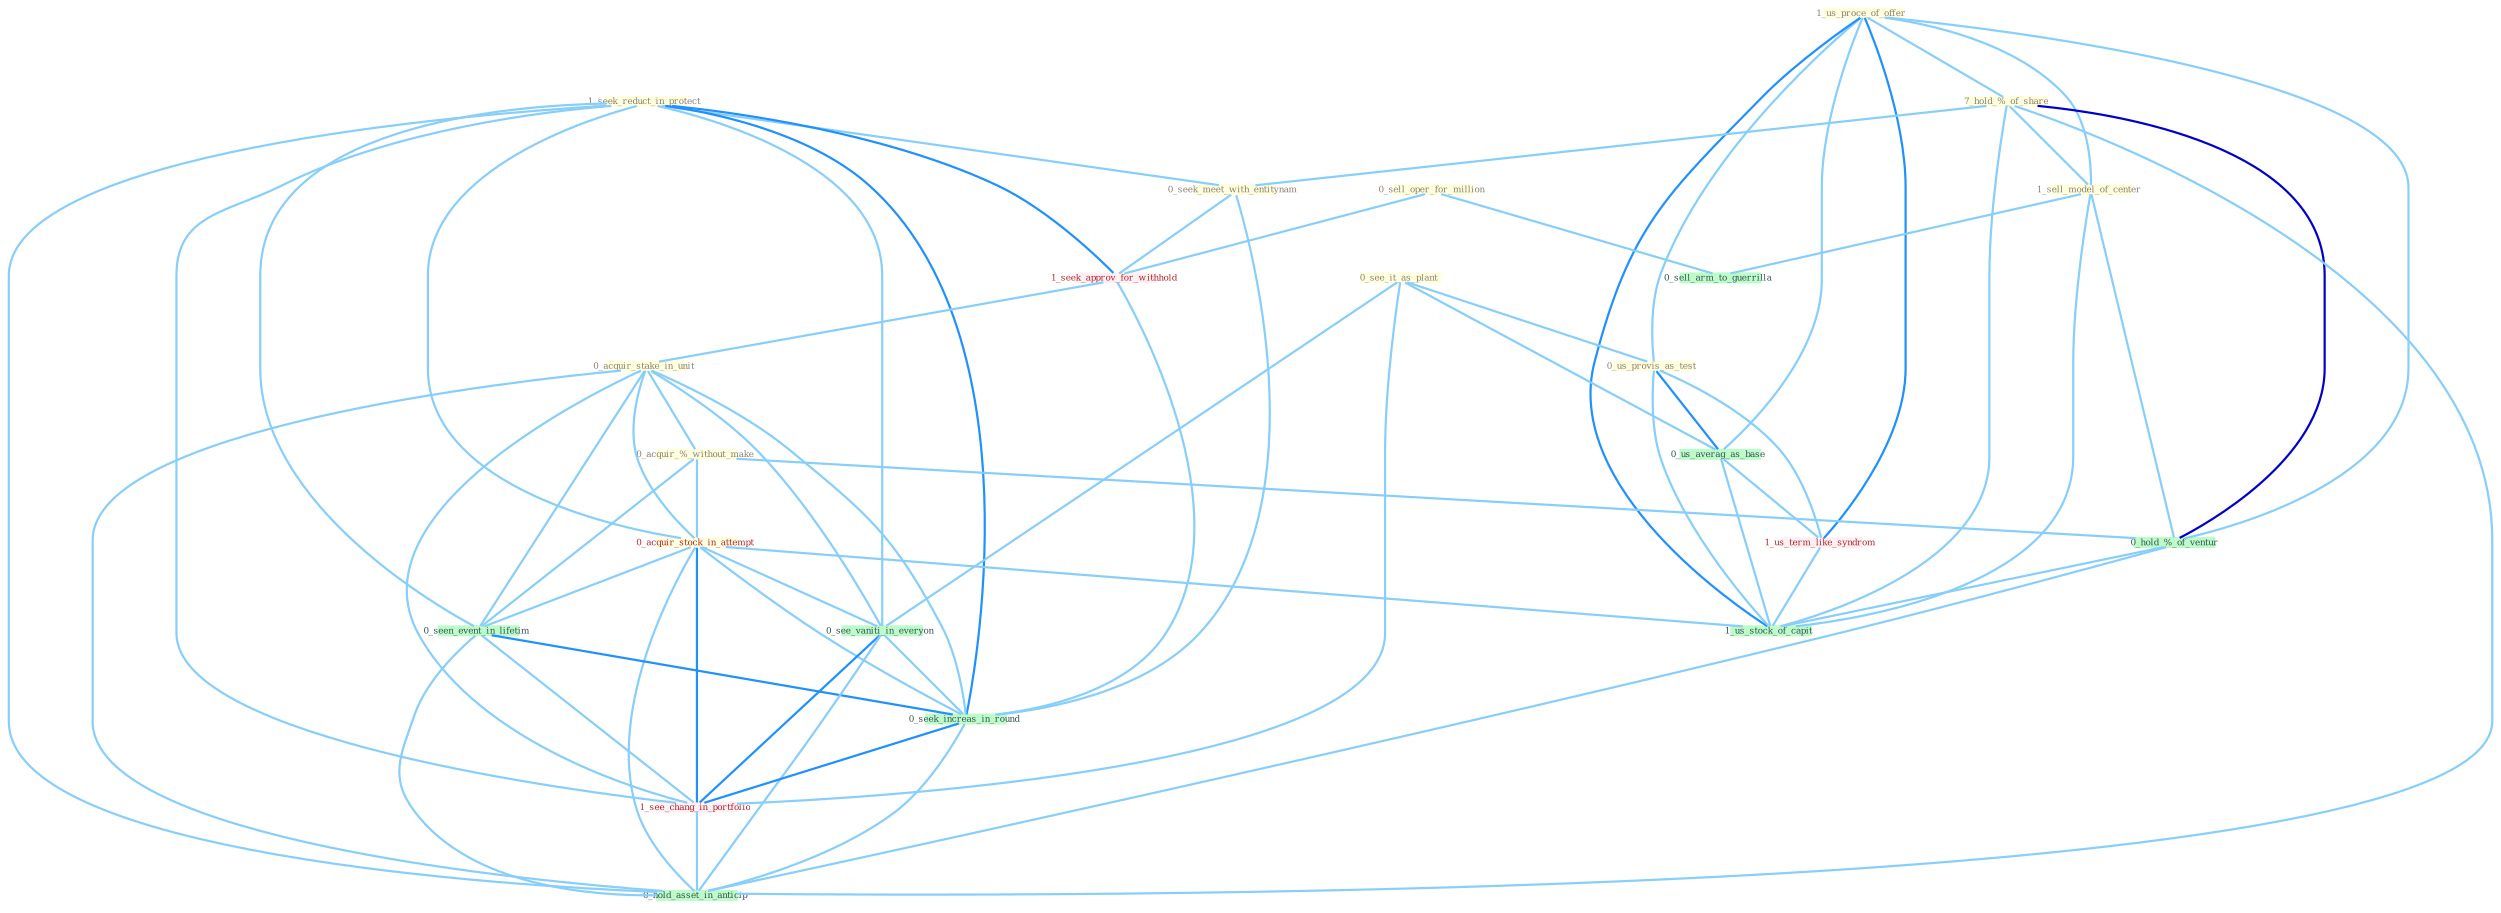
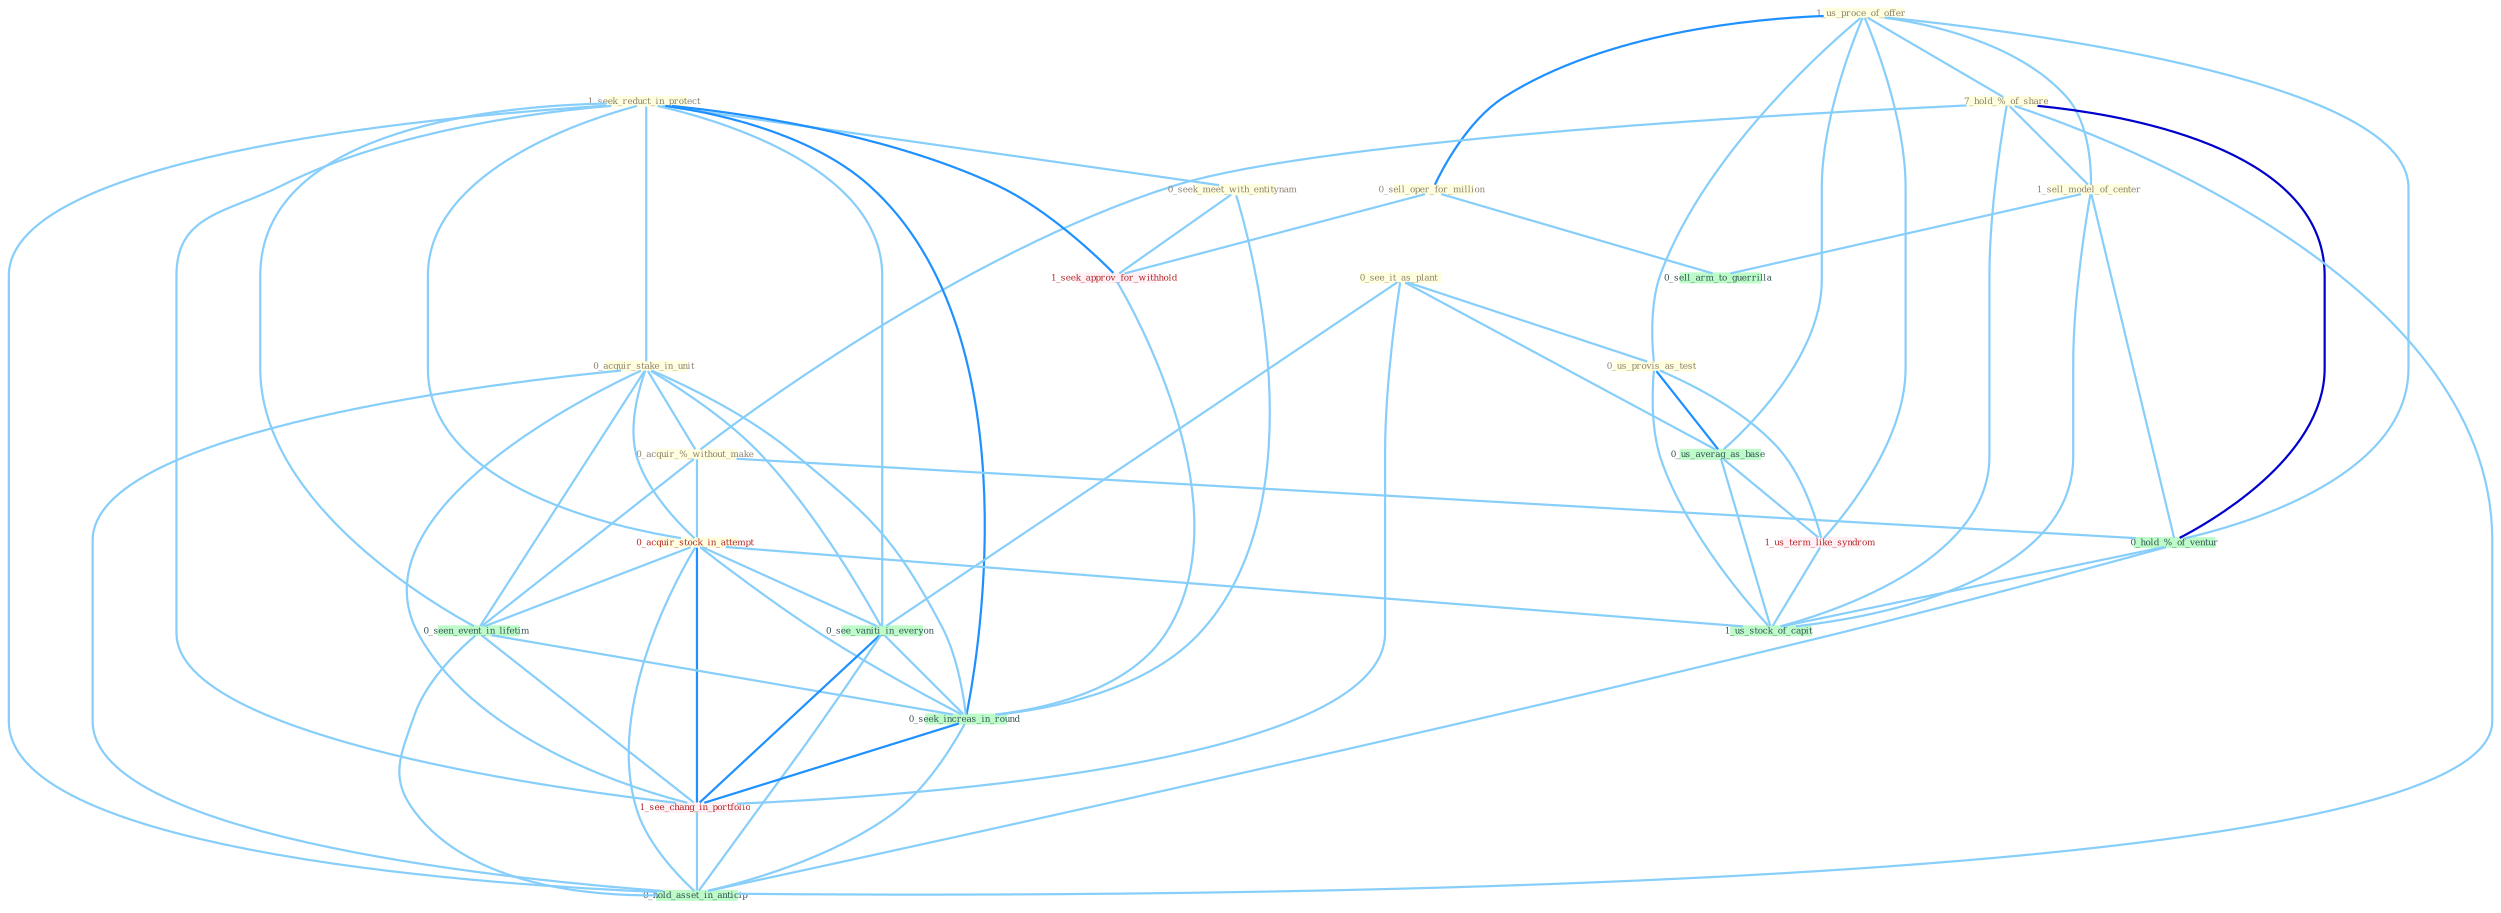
(1621, 146) -> (1298, 161)
(1906, 286) -> (1906, 286)
(1610, 309) -> (1604, 52)
(903, 318) -> (646, 234)
(722, 675) -> (722, 675)
